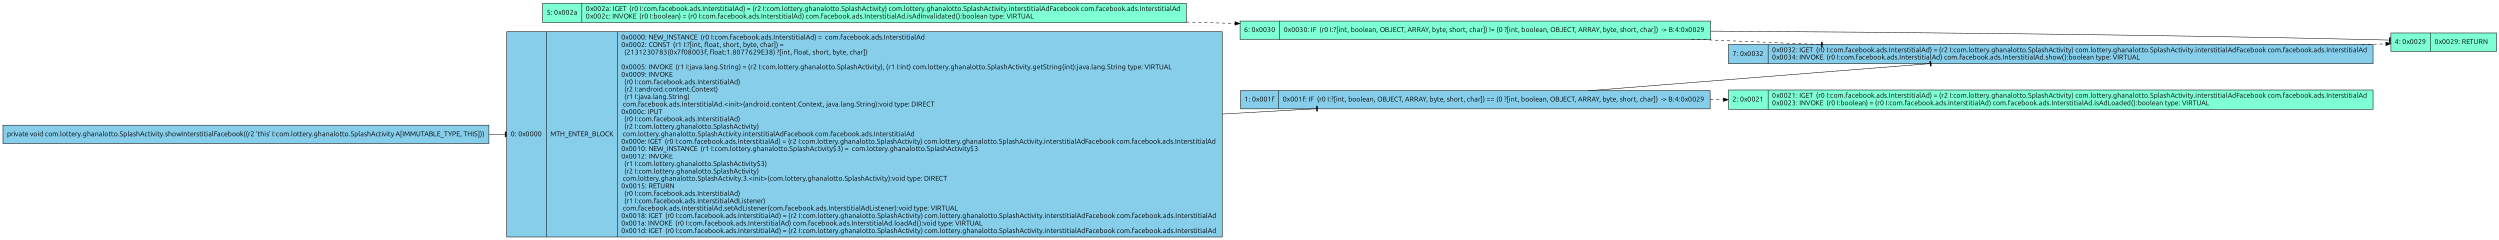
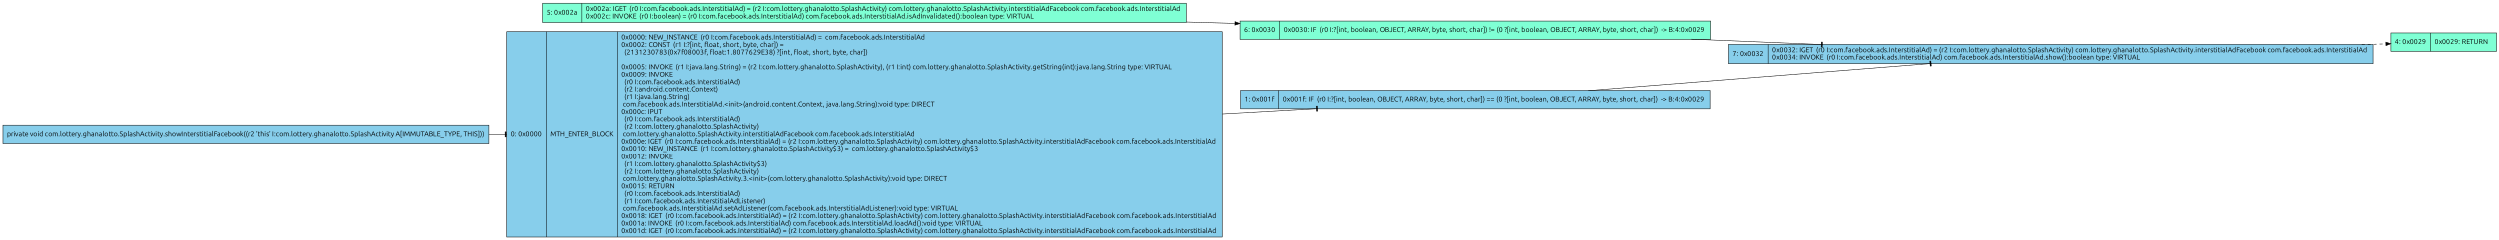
(1211, 23) -> (1211, 23)
(2050, 34) -> none
(1756, 42) -> (1756, 42)
(2051, 100) -> none
